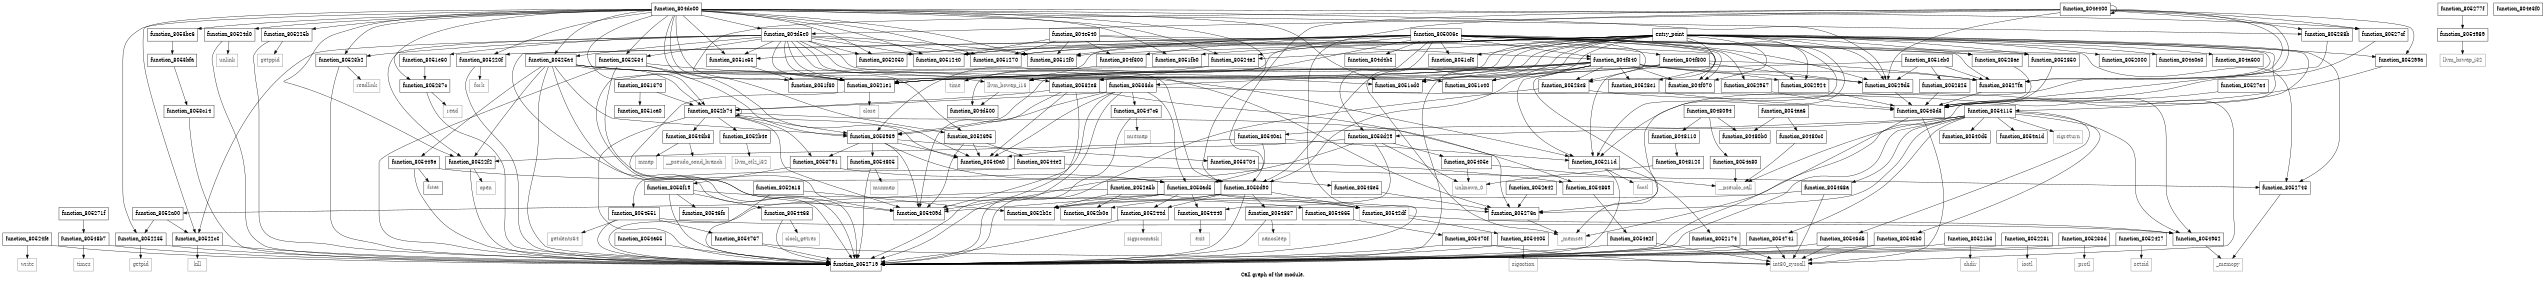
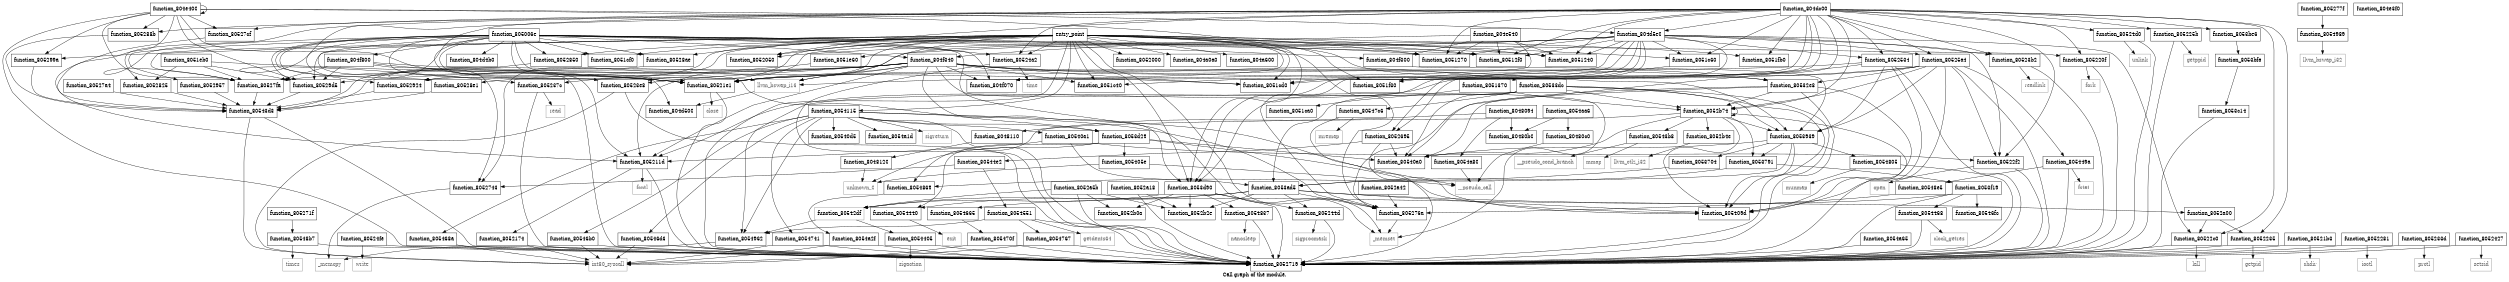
(1362, 16) -> (939, 14)
(433, 188) -> (2084, 188)
(1430, 197) -> (852, 256)
